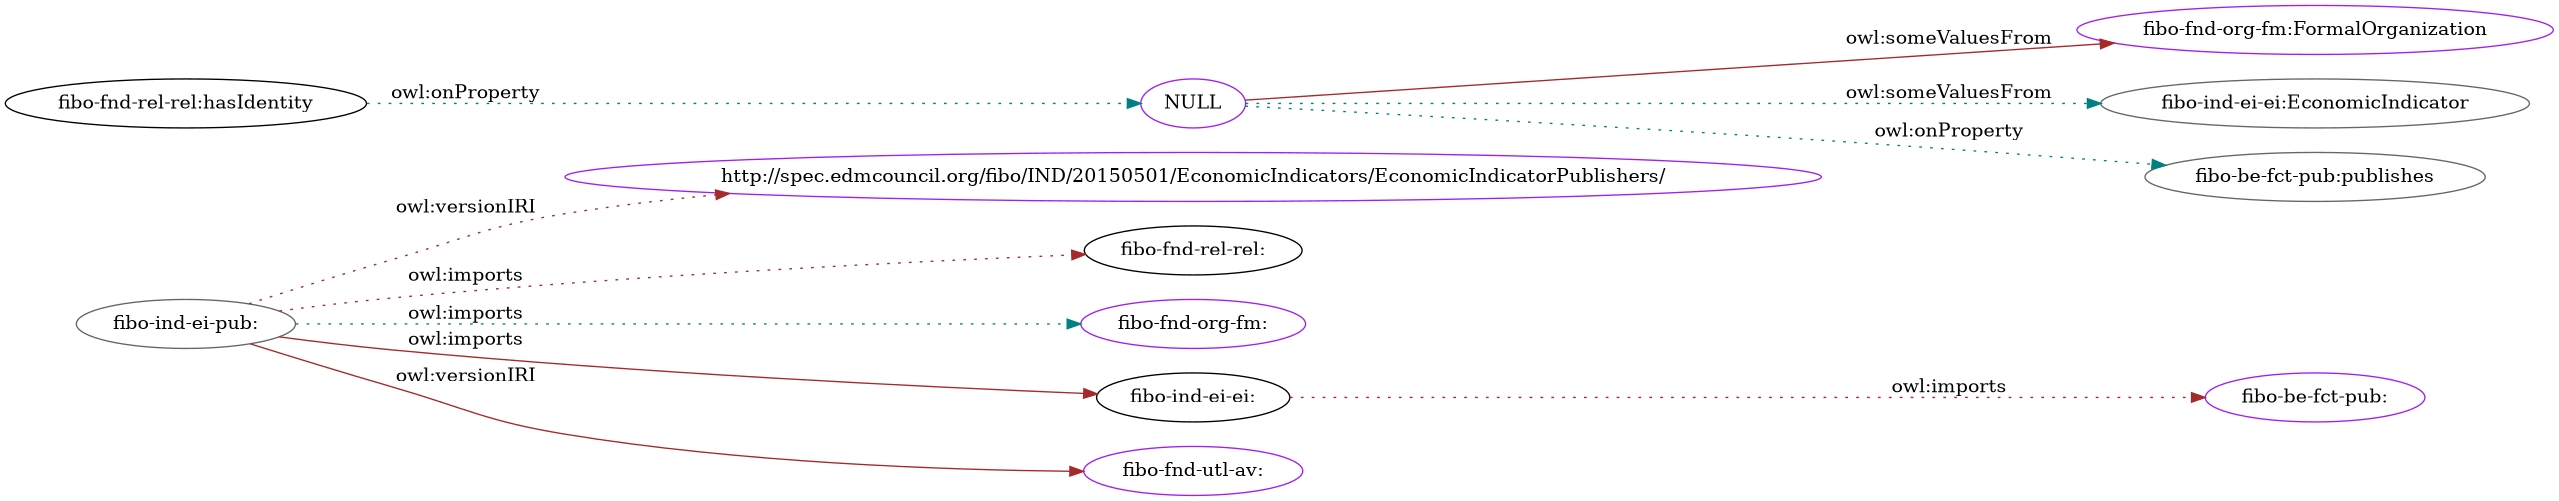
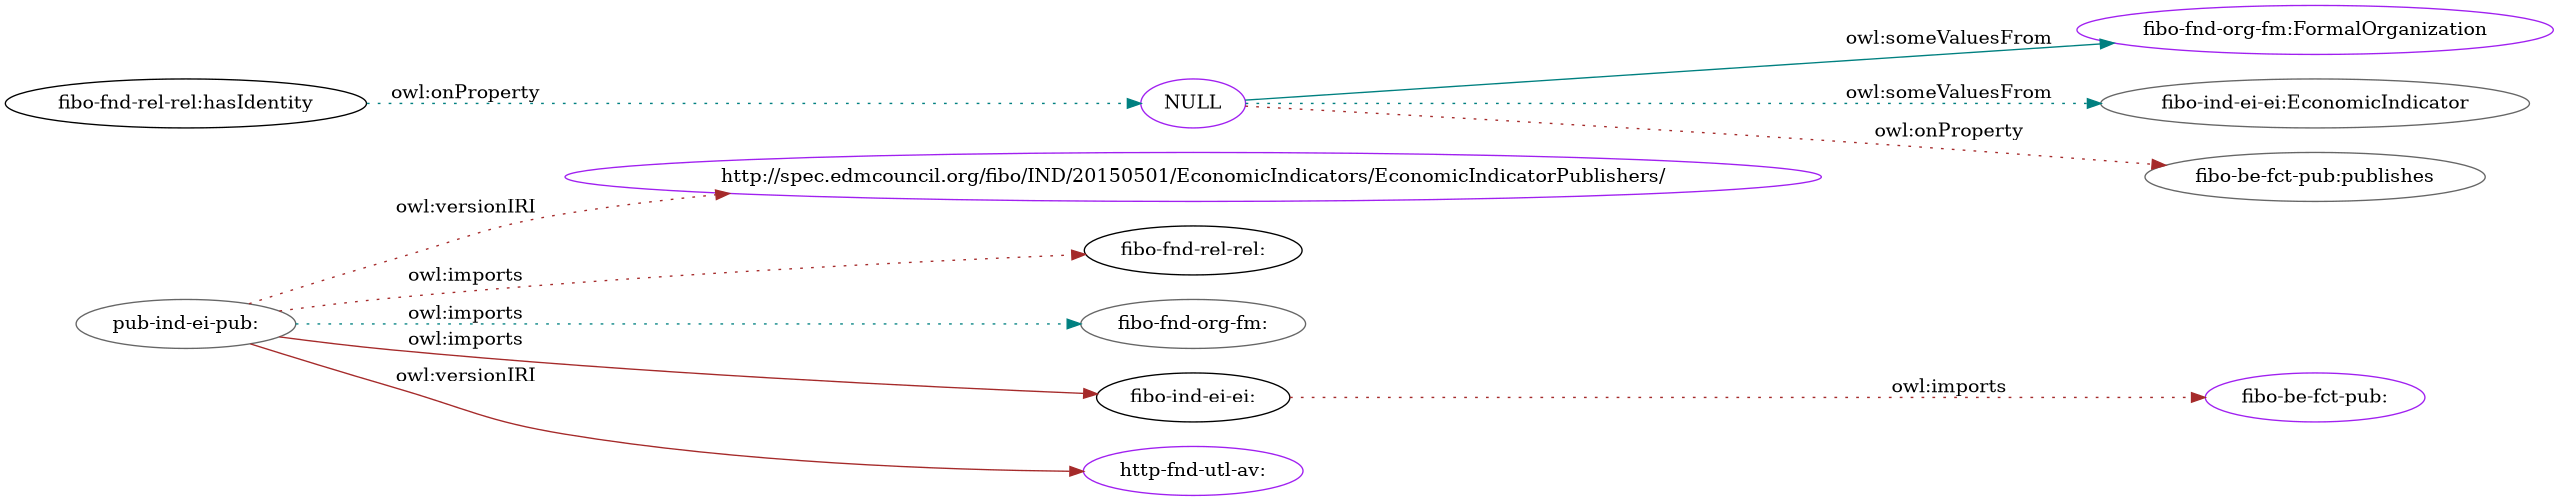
(1673, 72) -> (1673, 72)
(1699, 132) -> (1699, 132)
(186, 324) -> (186, 324)
(1193, 324) -> (1193, 324)
(1193, 471) -> (1193, 471)
